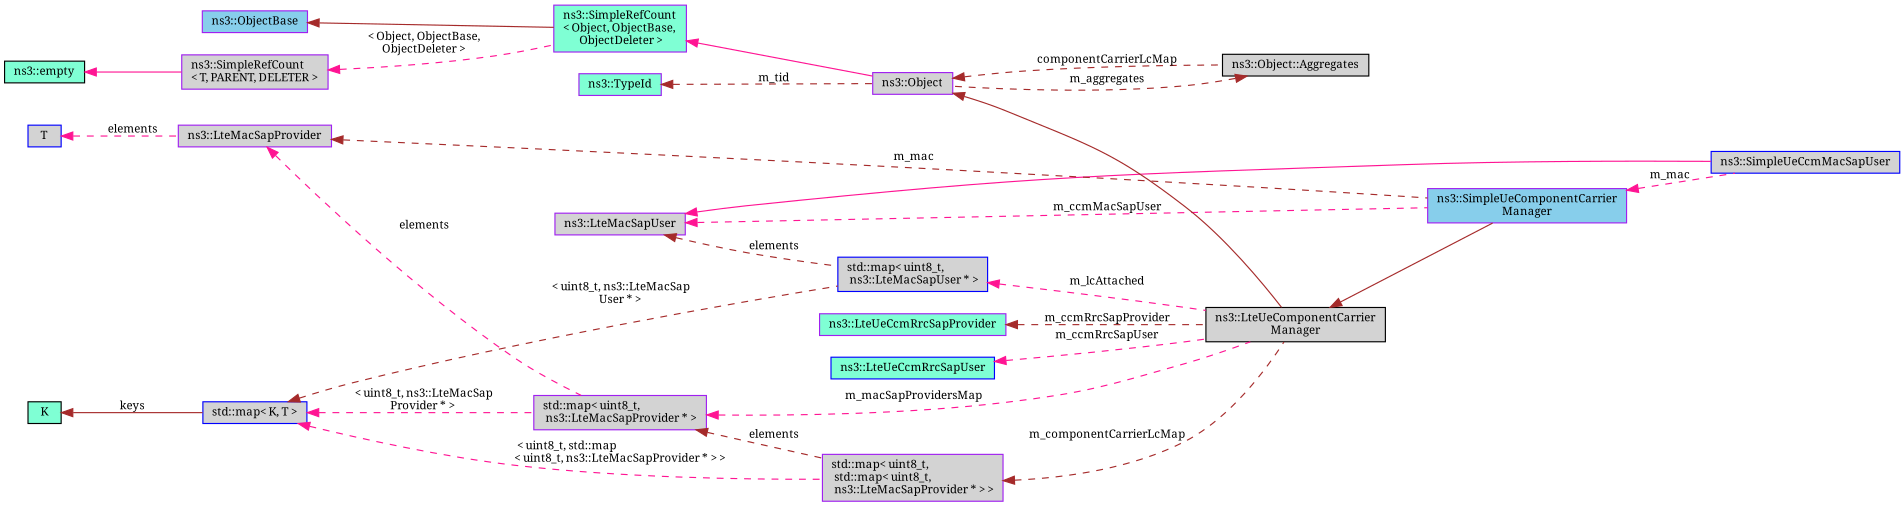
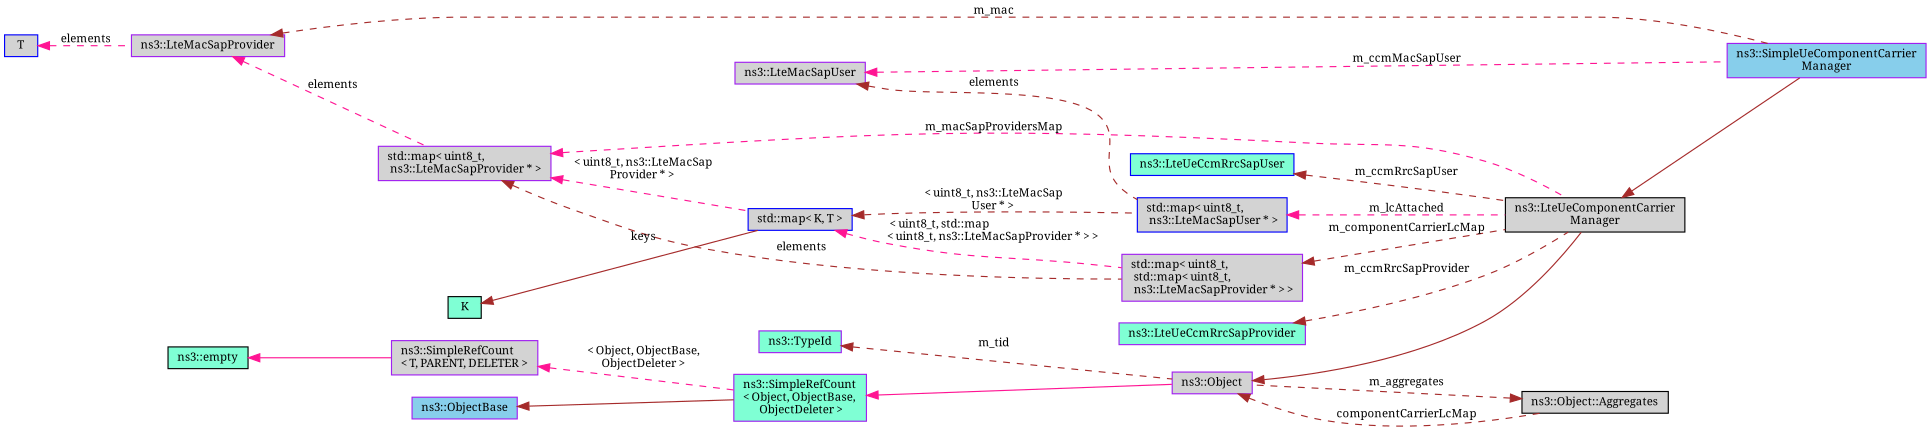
(1805, 162) -> none
(1106, 351) -> (1406, 187)
(426, 413) -> (655, 195)
